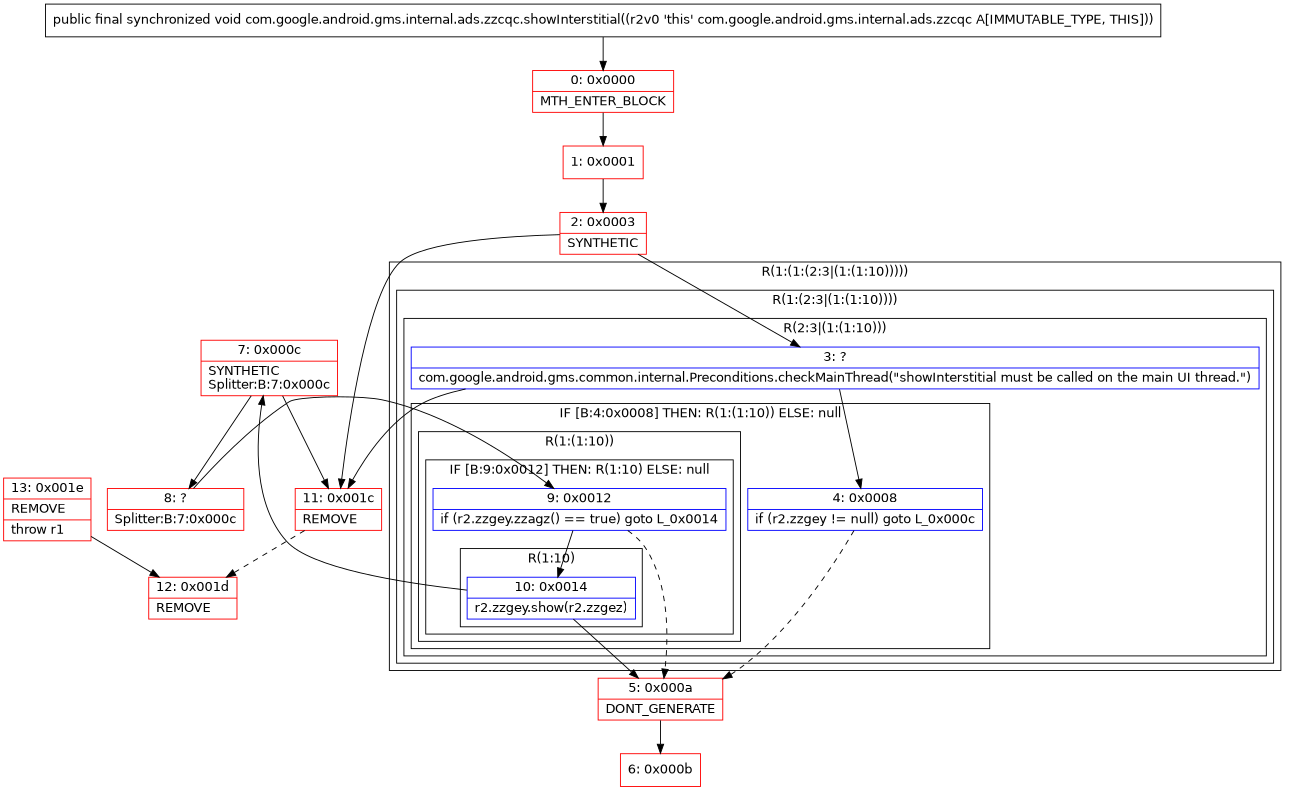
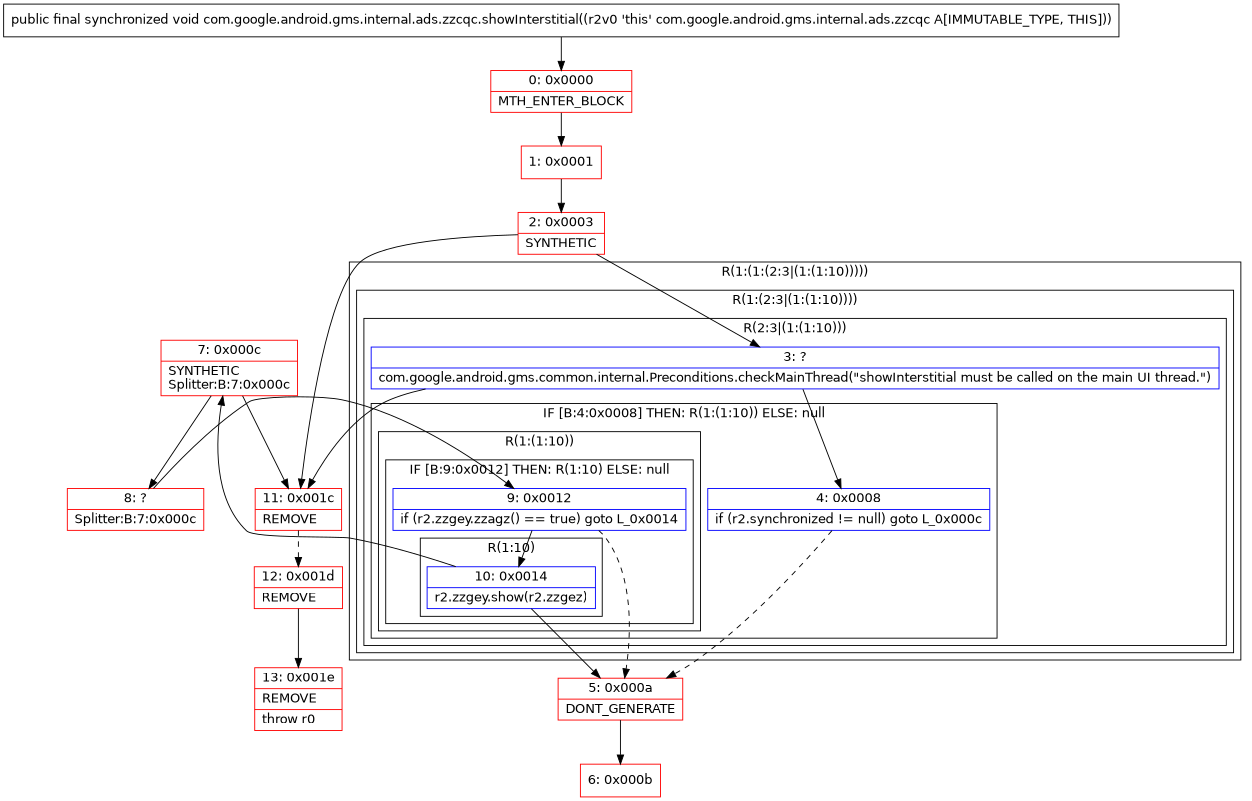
(865, 519) -> (849, 519)
(38, 530) -> (289, 720)
(121, 554) -> (298, 634)
